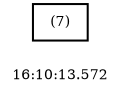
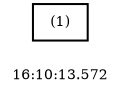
(60, 22) -> (60, 22)
